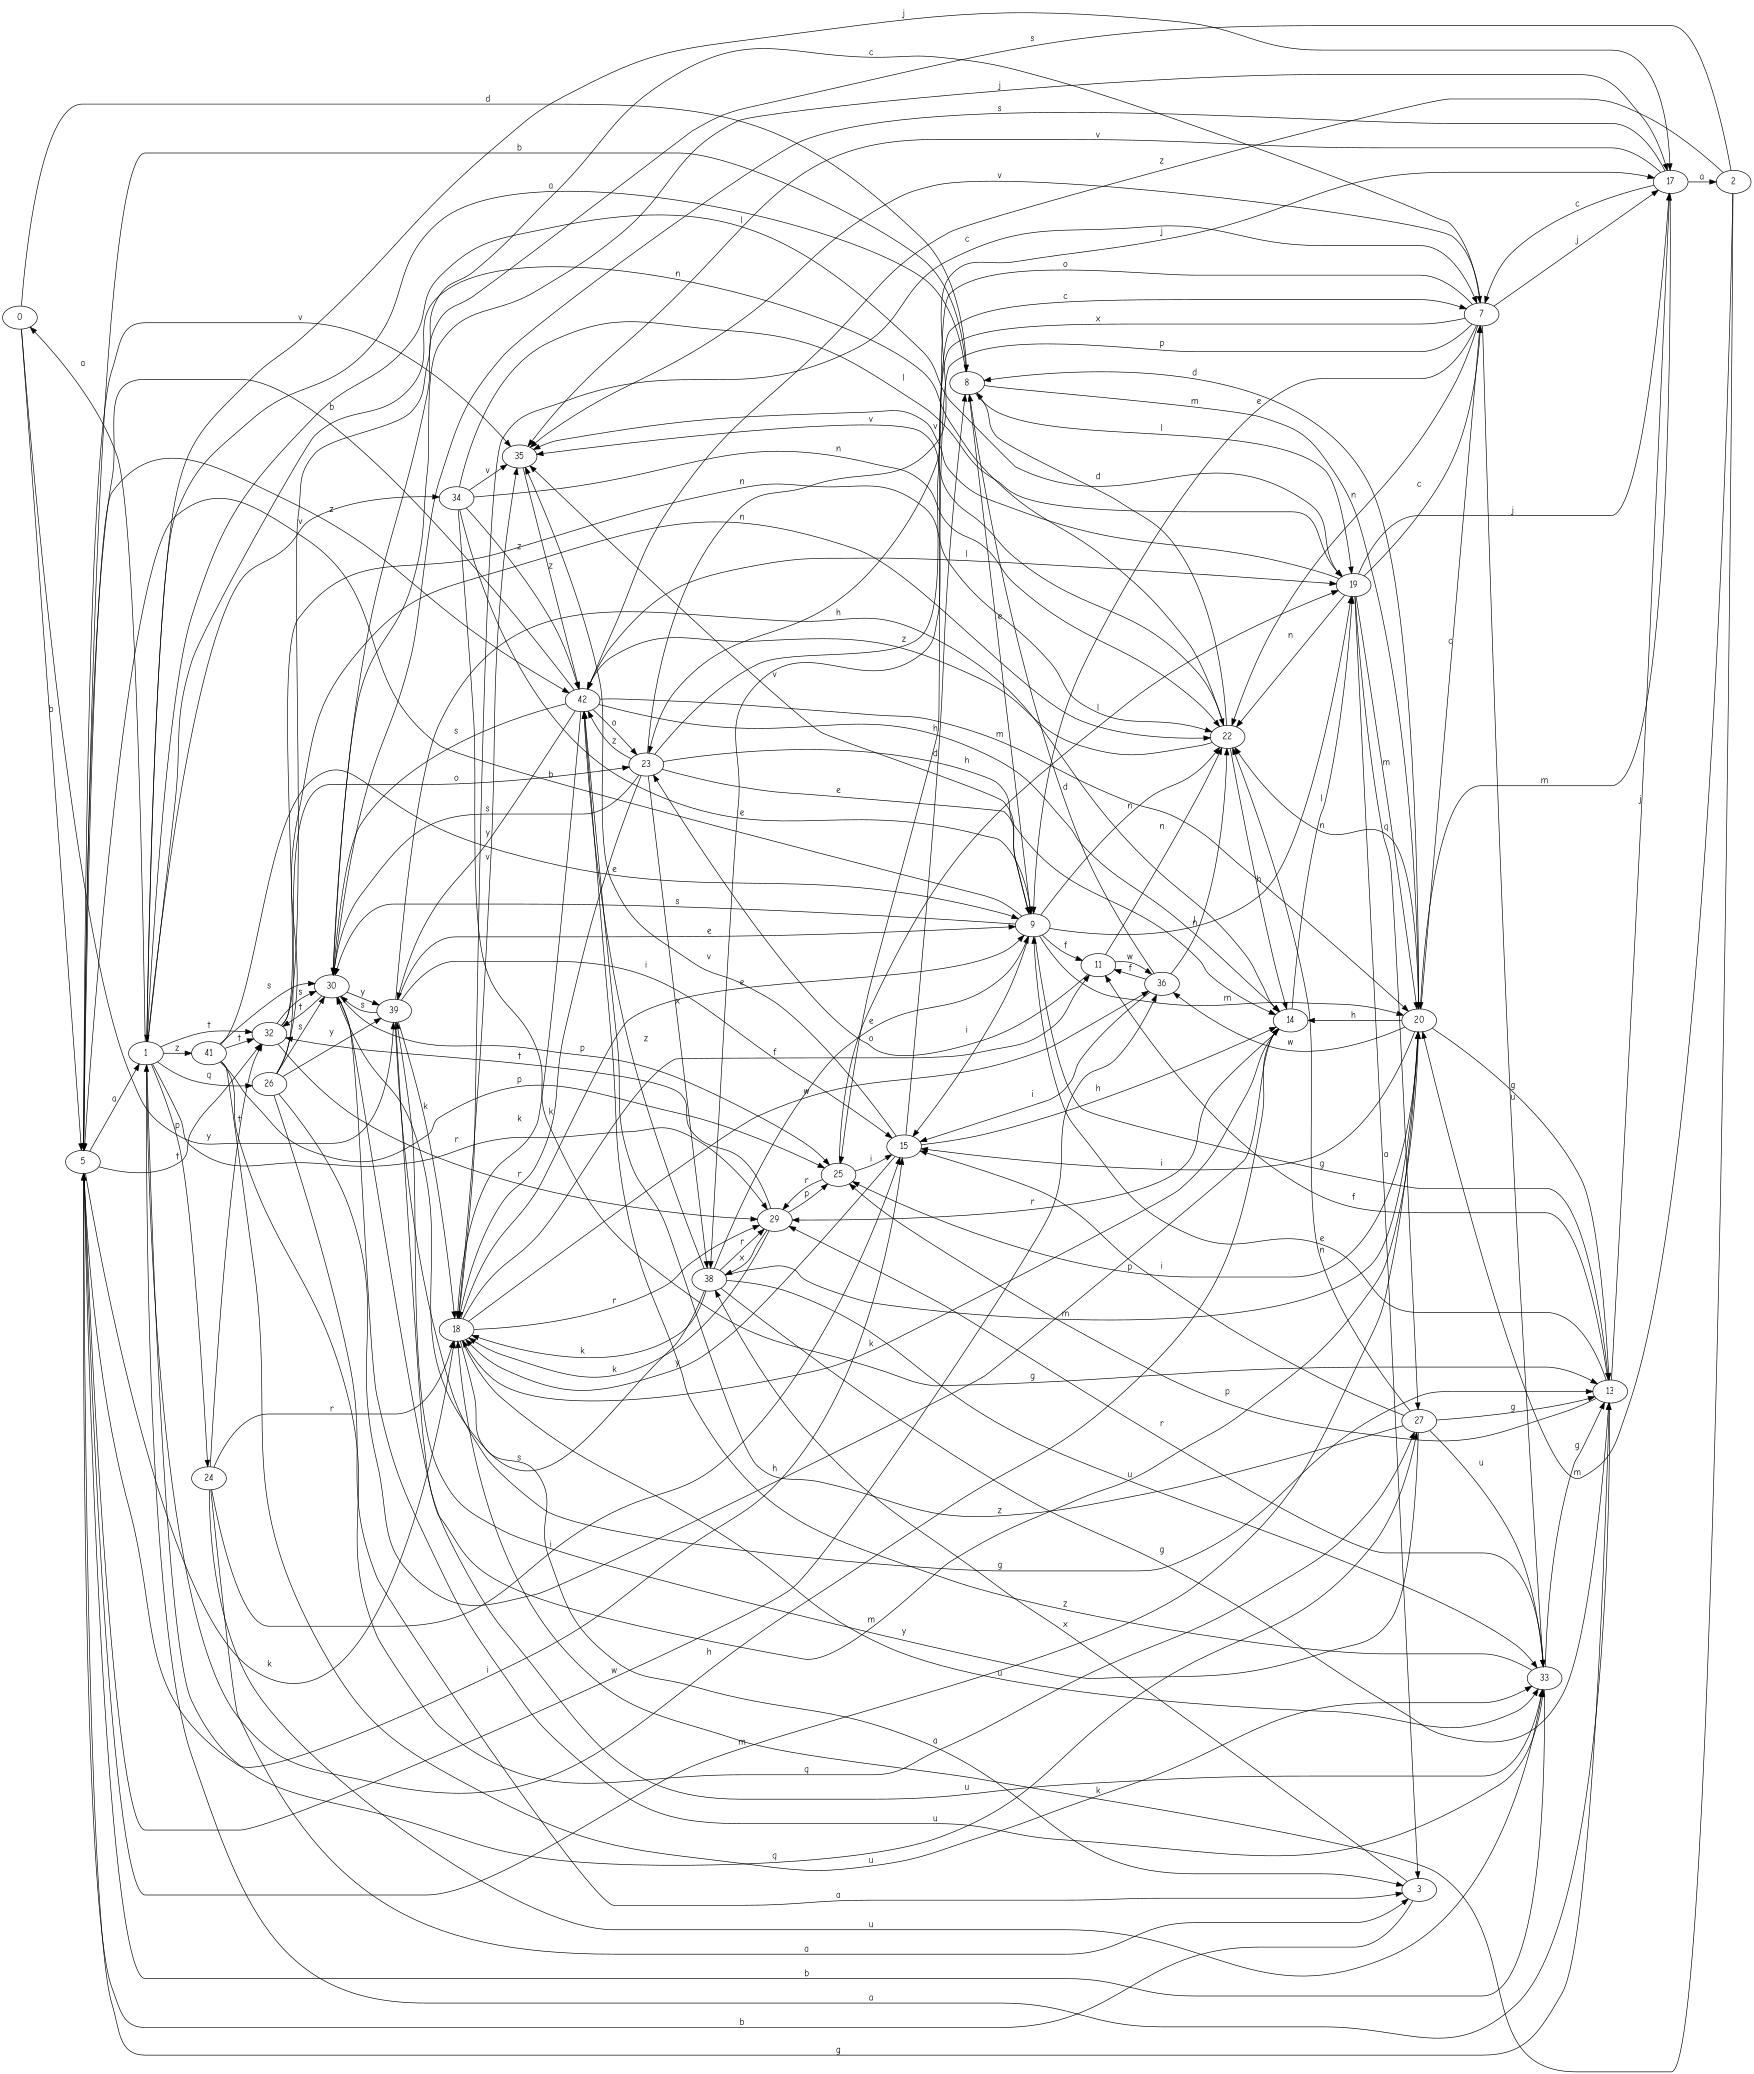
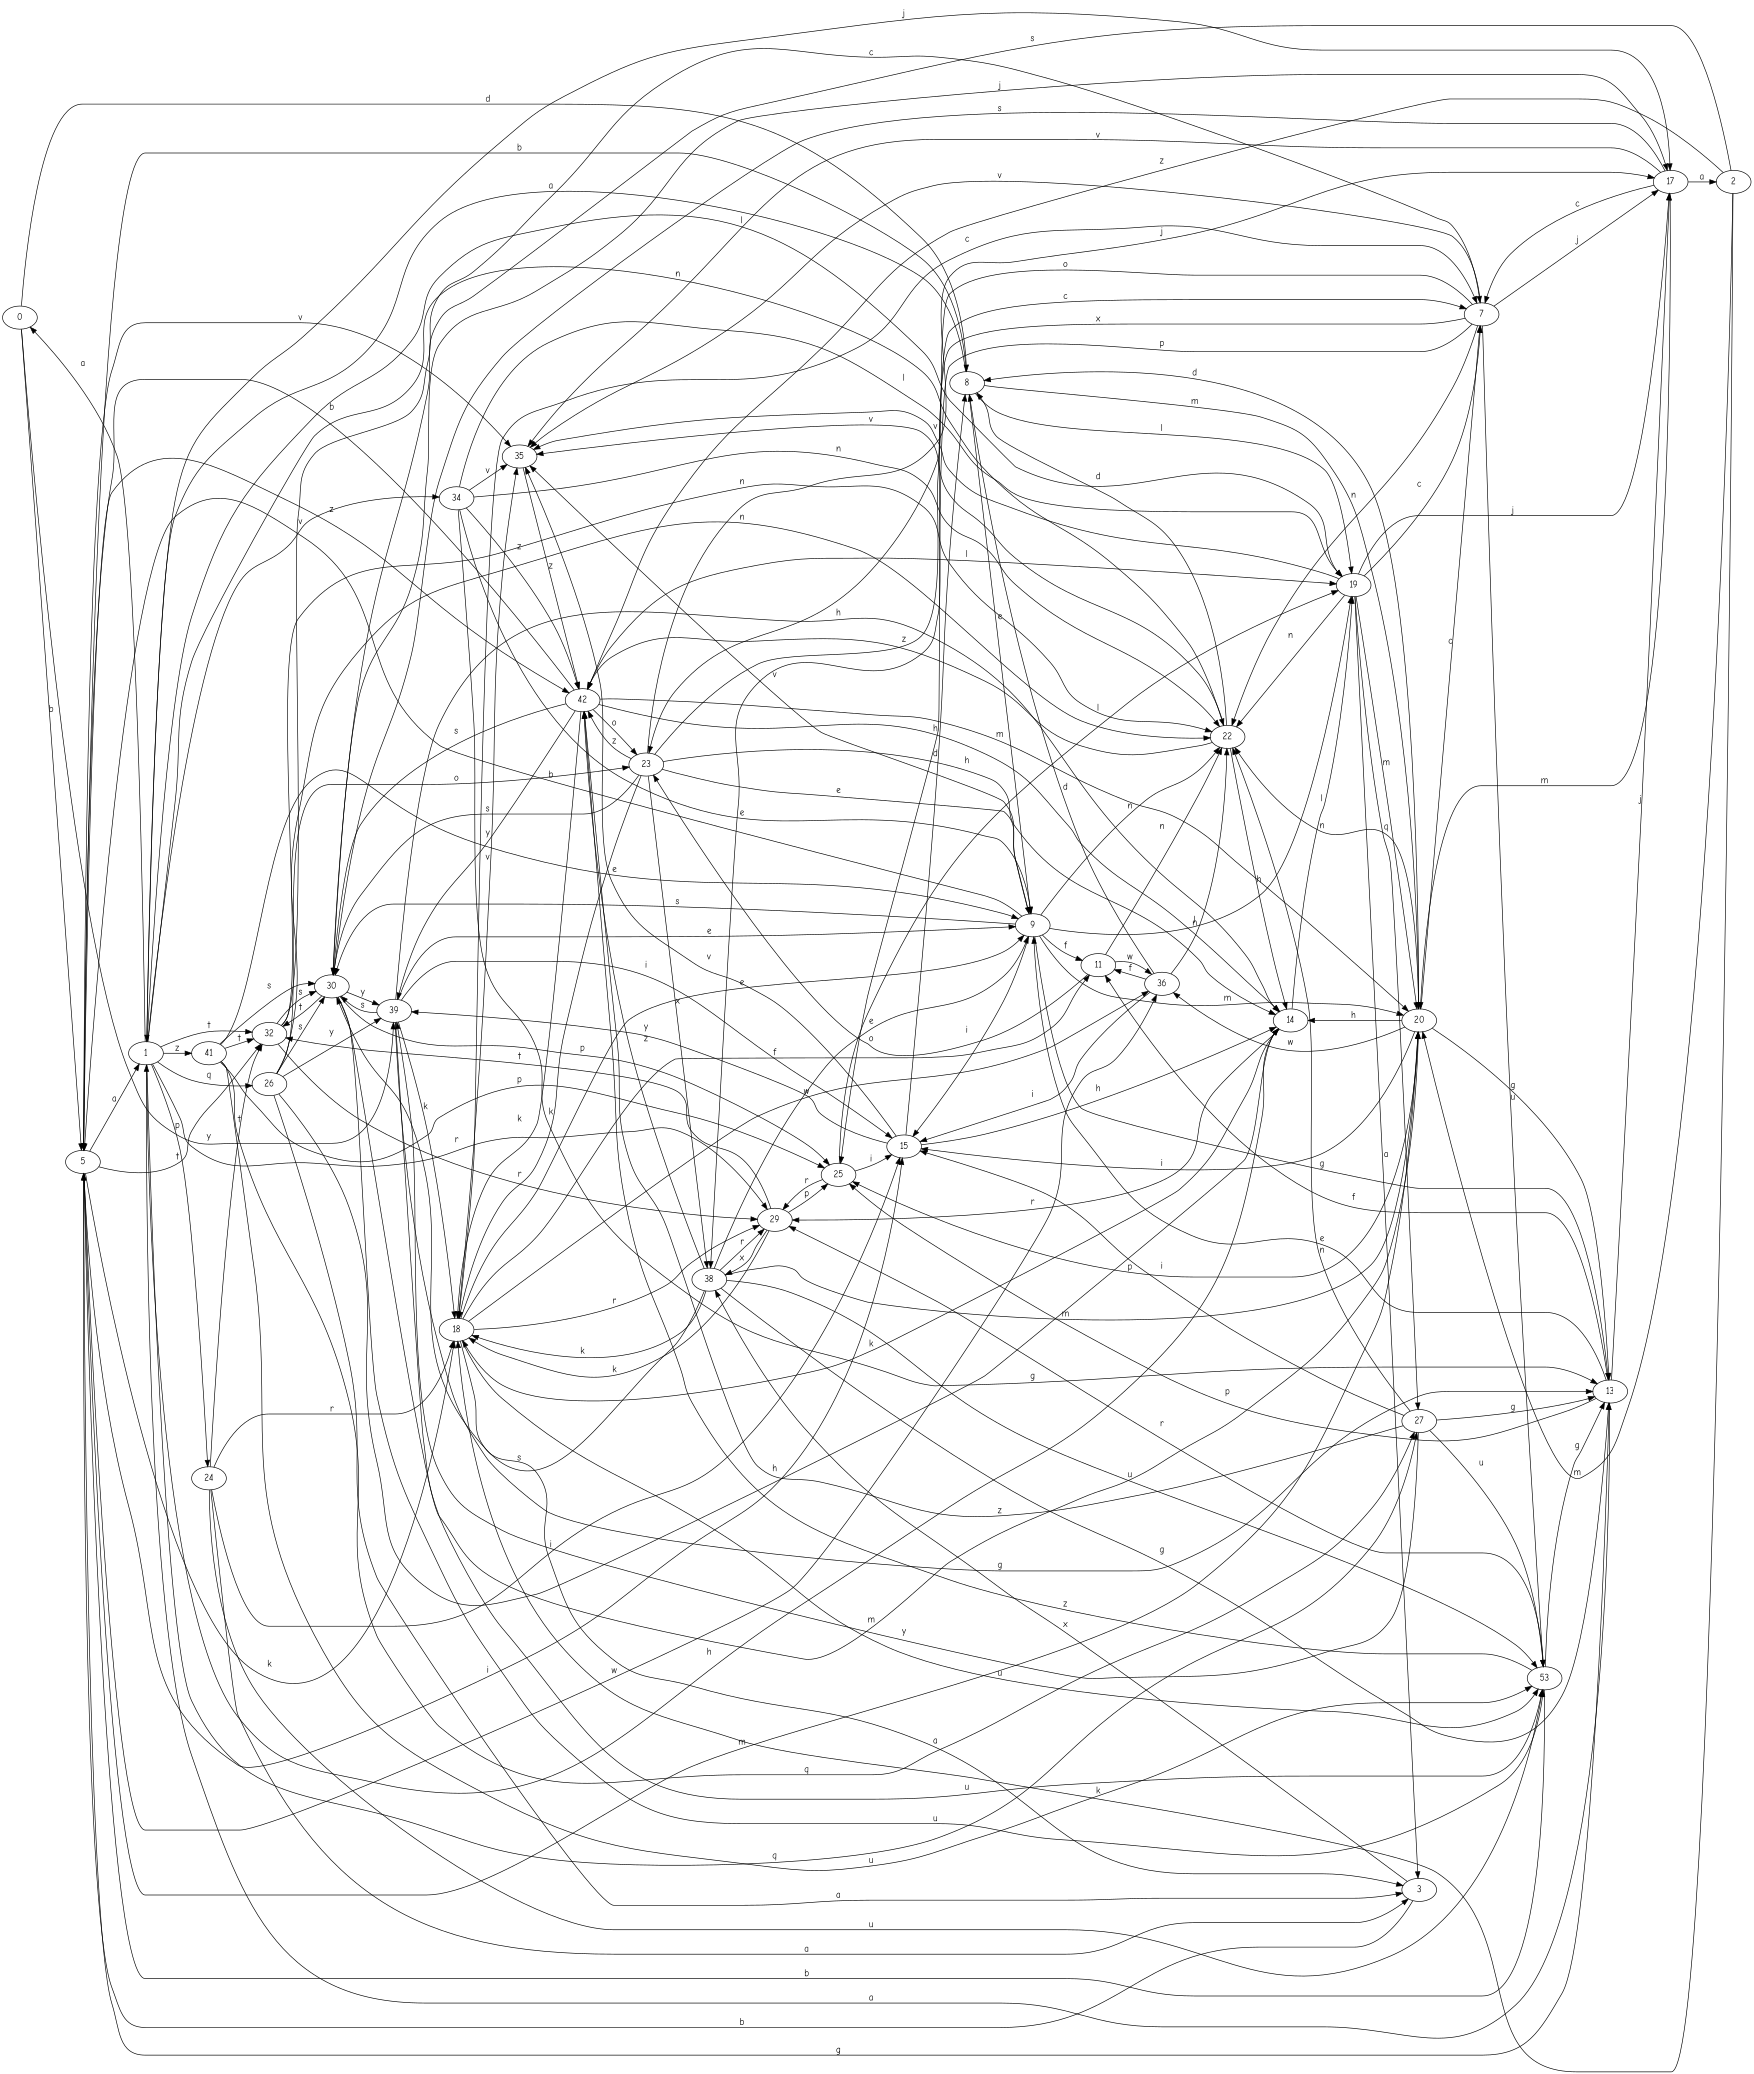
(1184, 495) -> none
(714, 1348) -> (665, 1041)
(1545, 1678) -> (1545, 1678)
